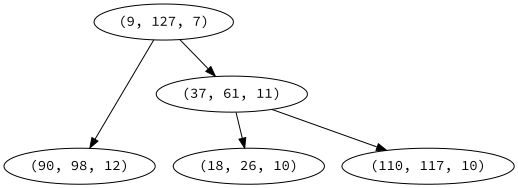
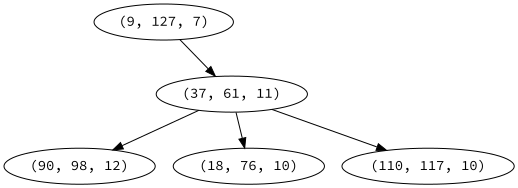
(124, 90) -> (160, 128)
(249, 166) -> (249, 166)
